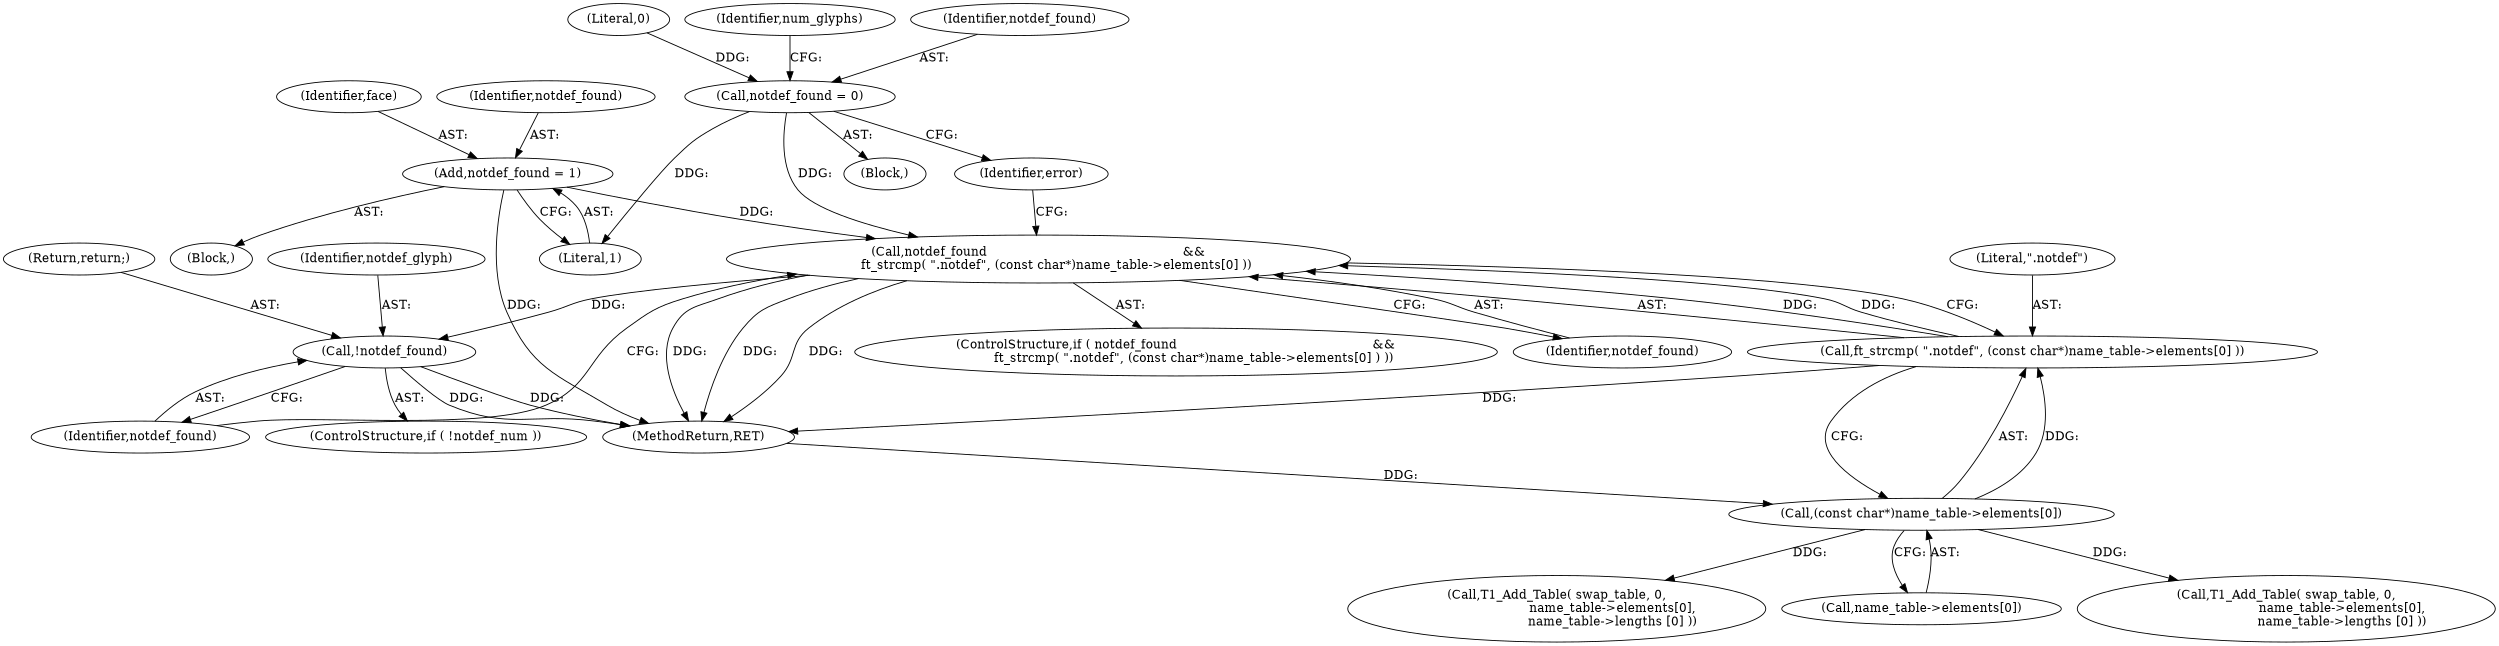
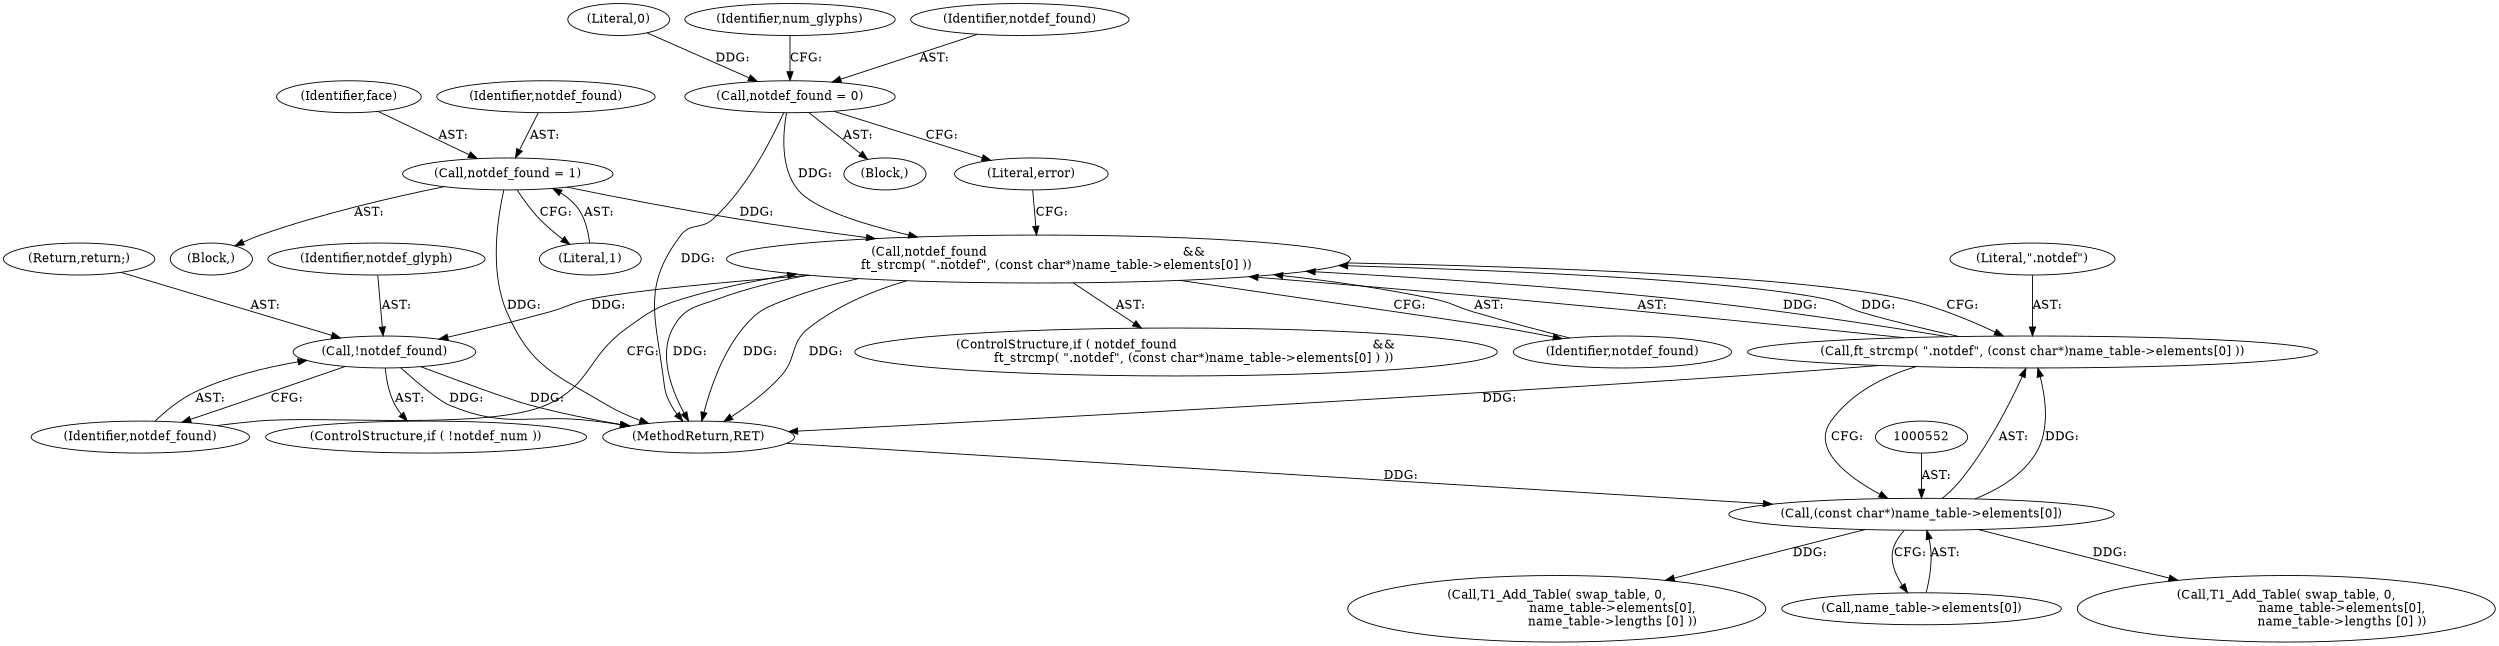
(670, 163) -> (674, 245)
(508, 174) -> (508, 174)
(1031, 174) -> (1031, 174)
none -> (1922, 437)
